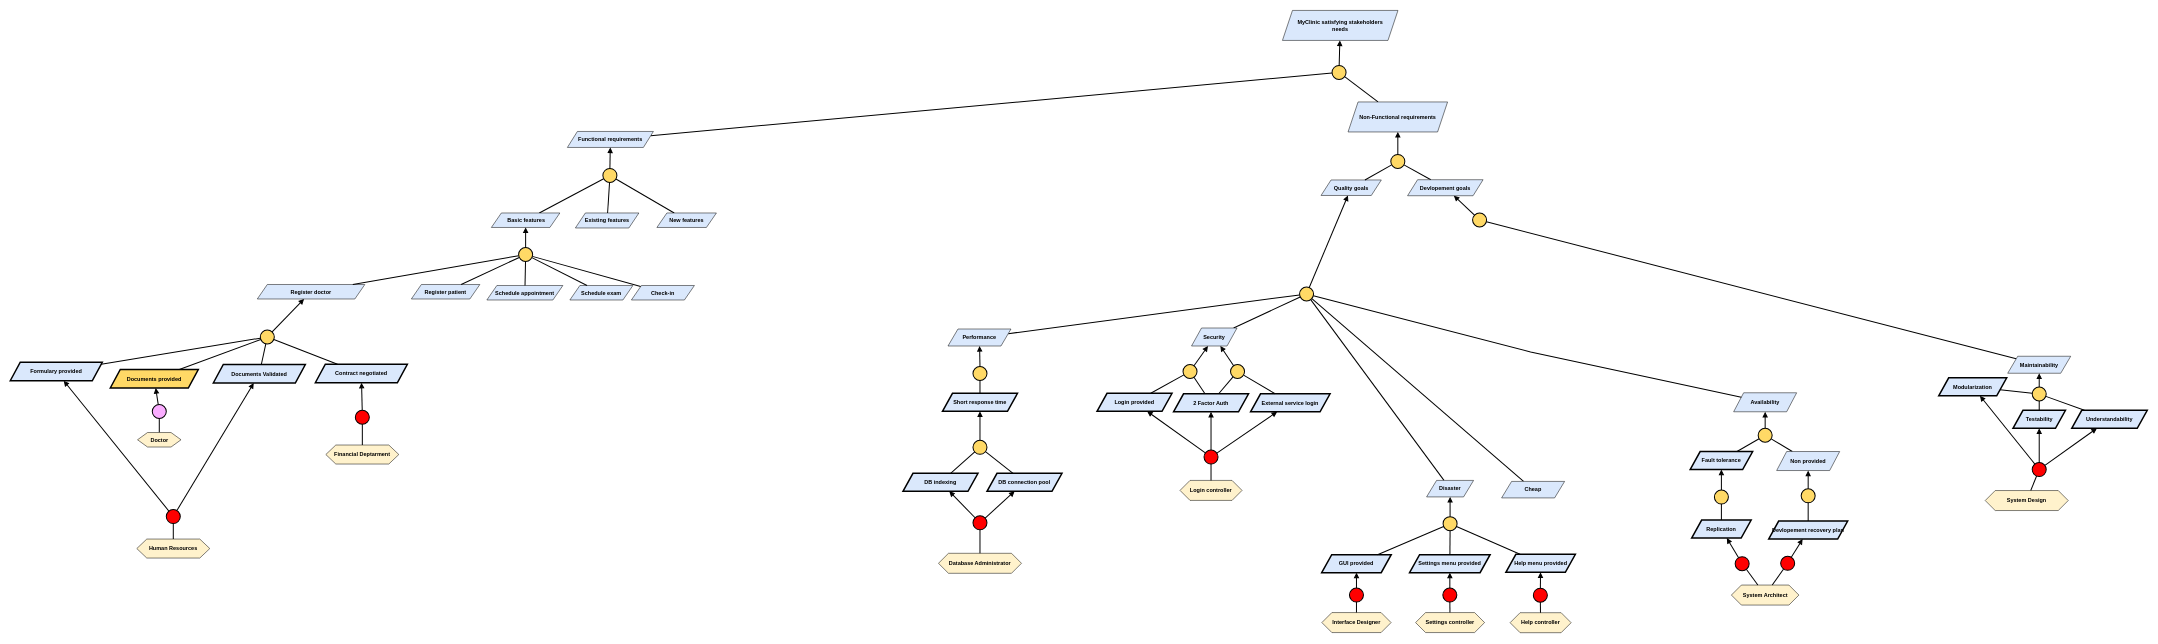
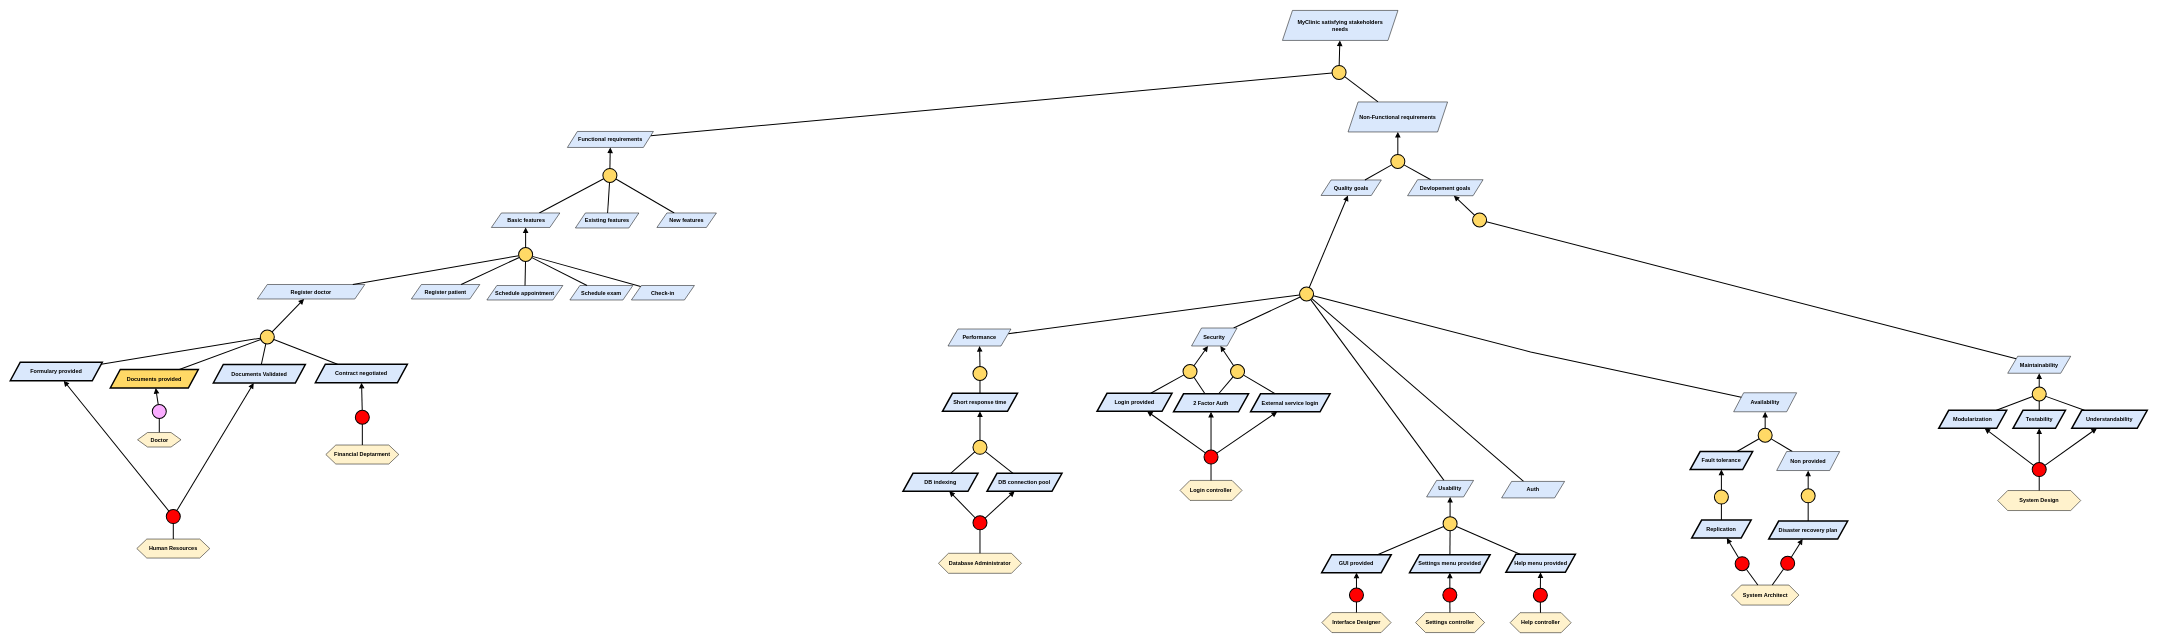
(1972, 387) -> (1972, 419)
(1450, 488) -> (1450, 488)
(1533, 489) -> (1533, 489)
(2026, 500) -> (2039, 500)
(1808, 530) -> (1808, 530)
